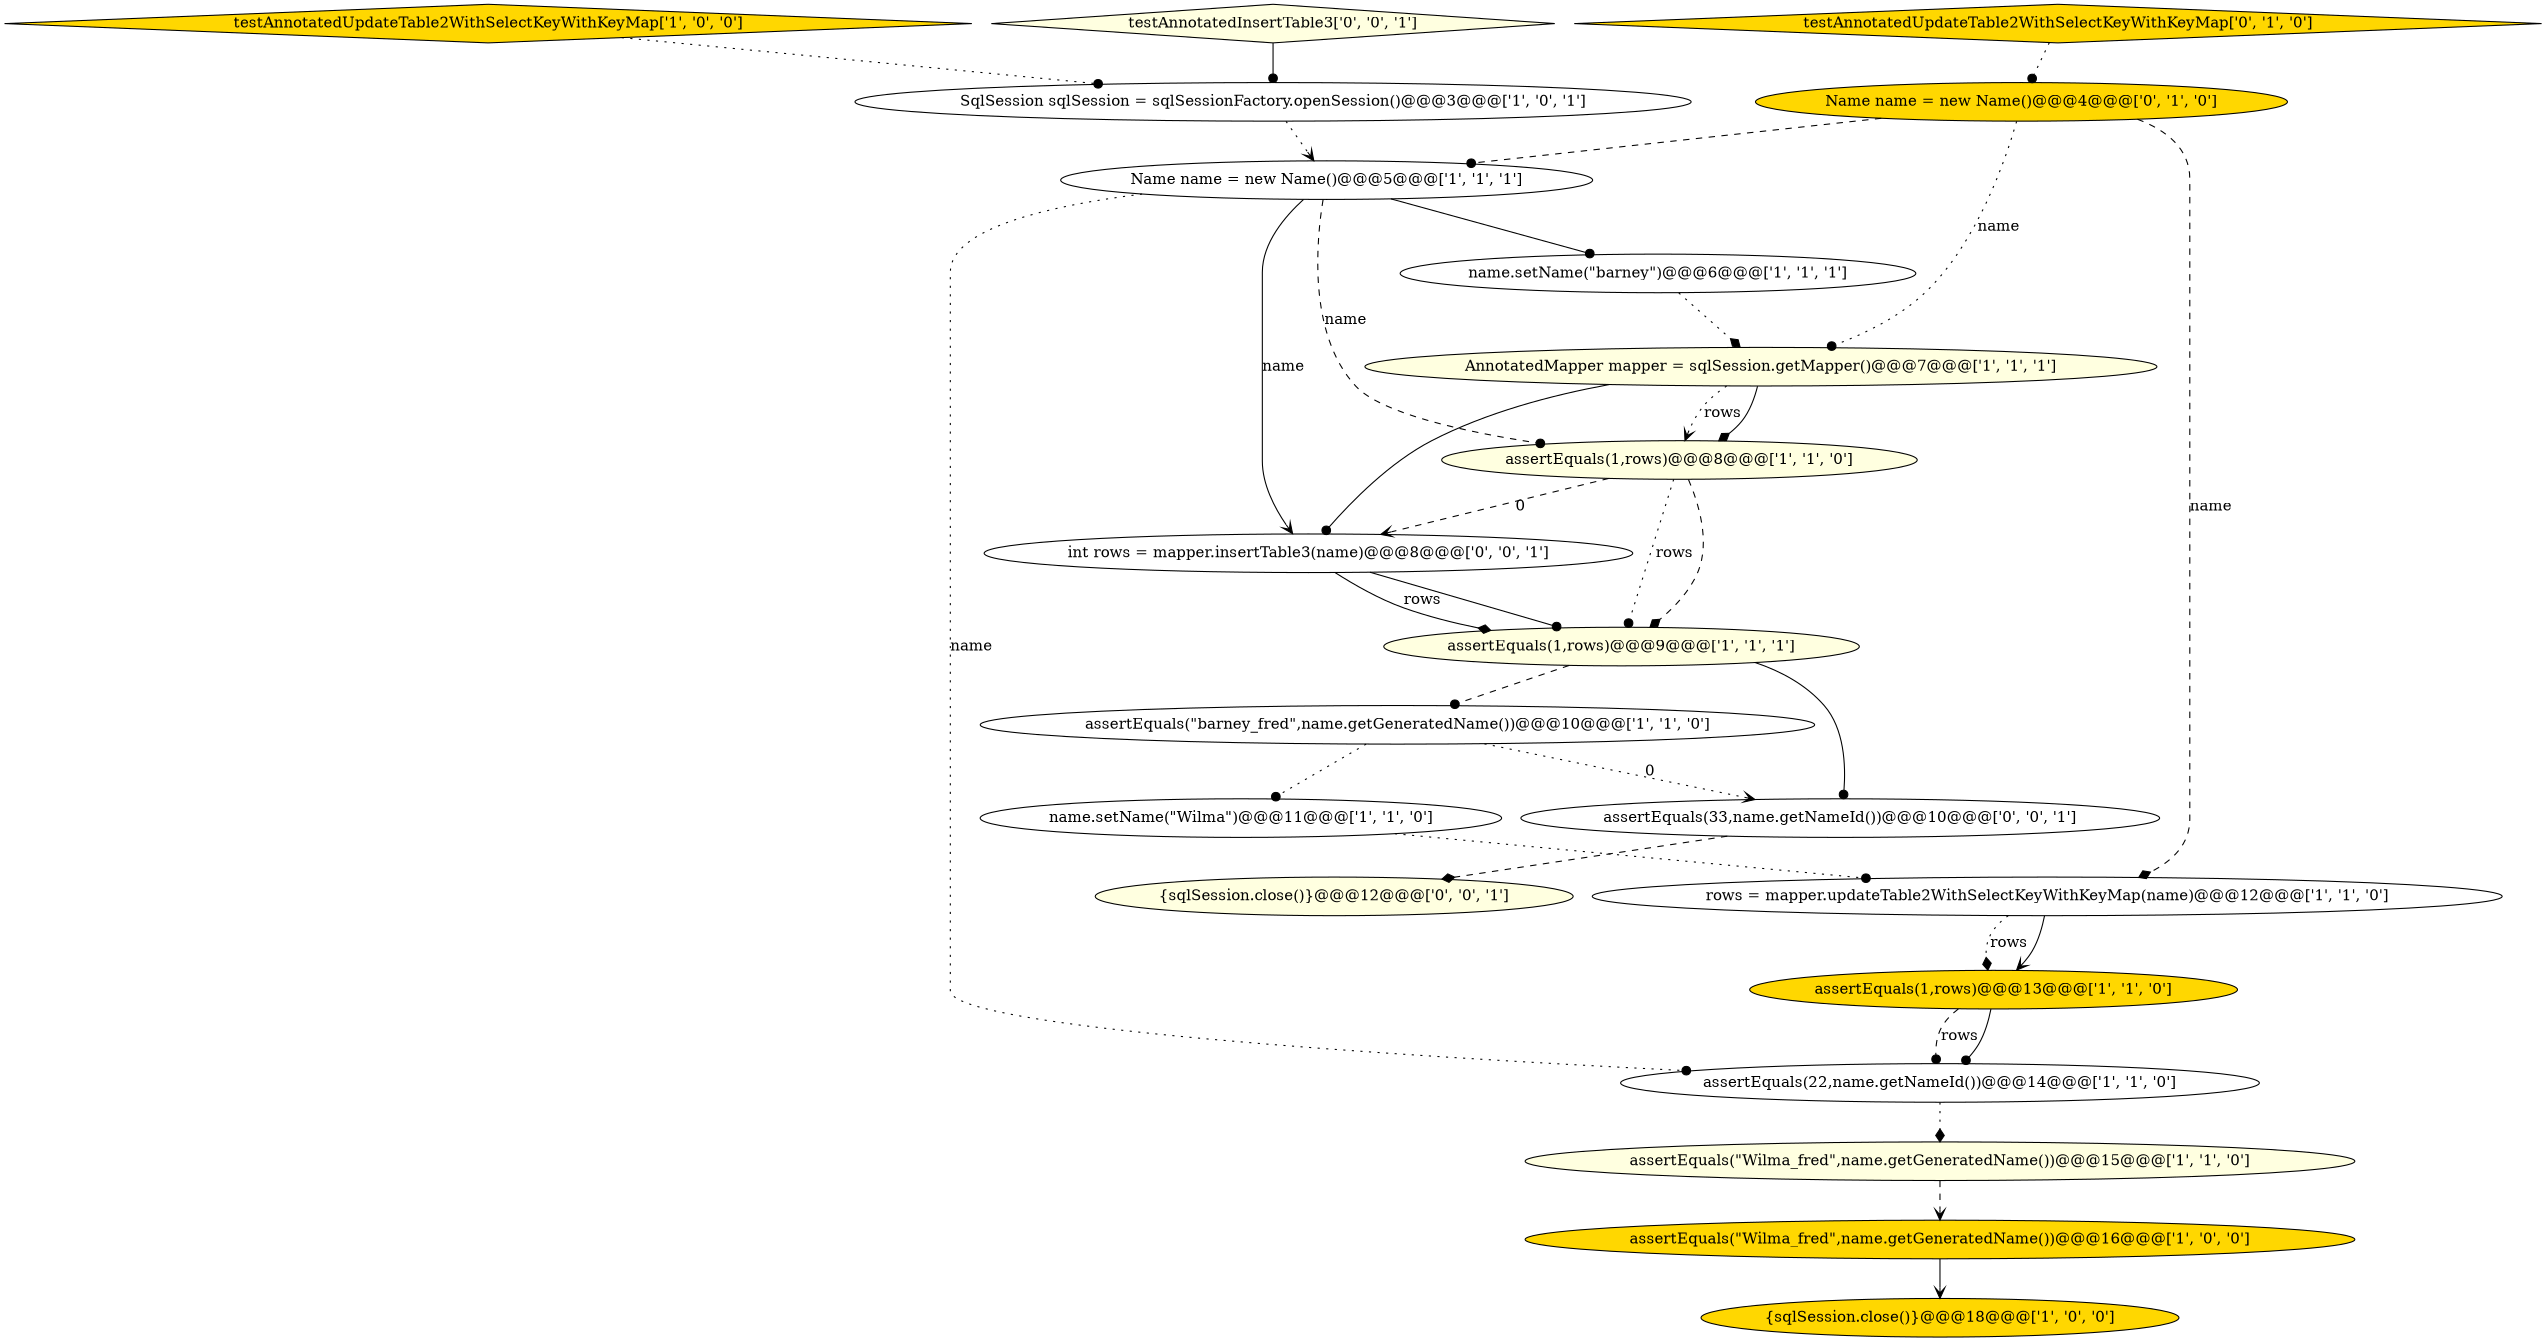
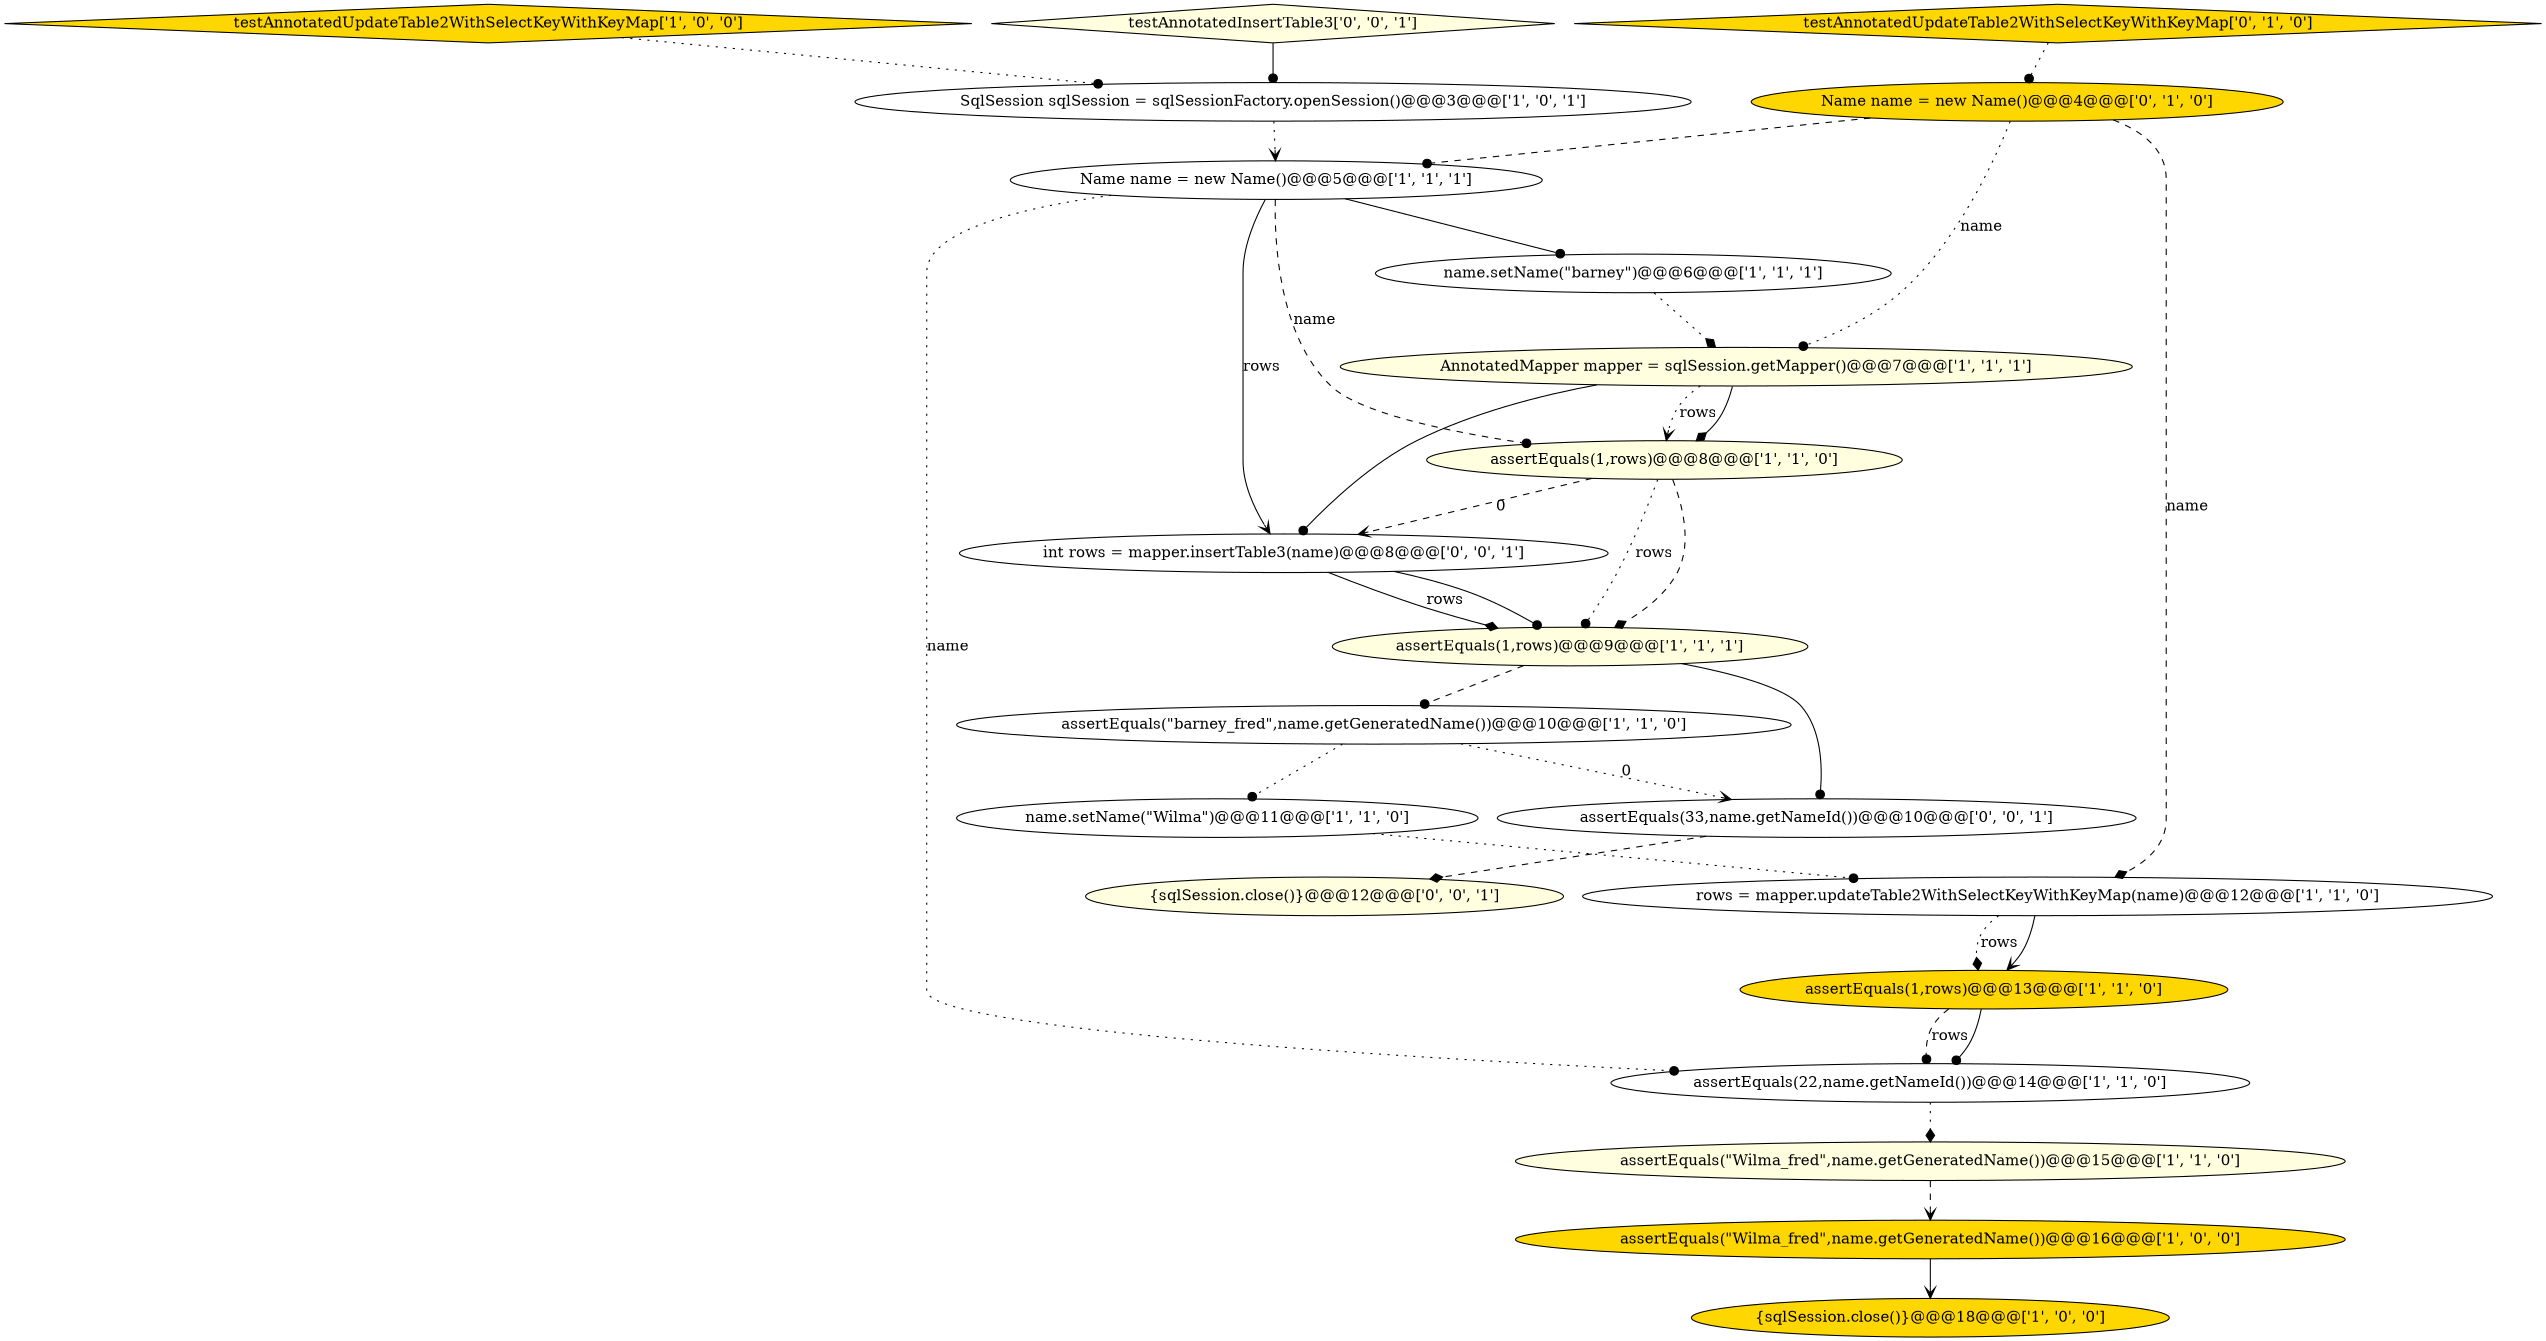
(1284, 367) -> (1262, 367)
